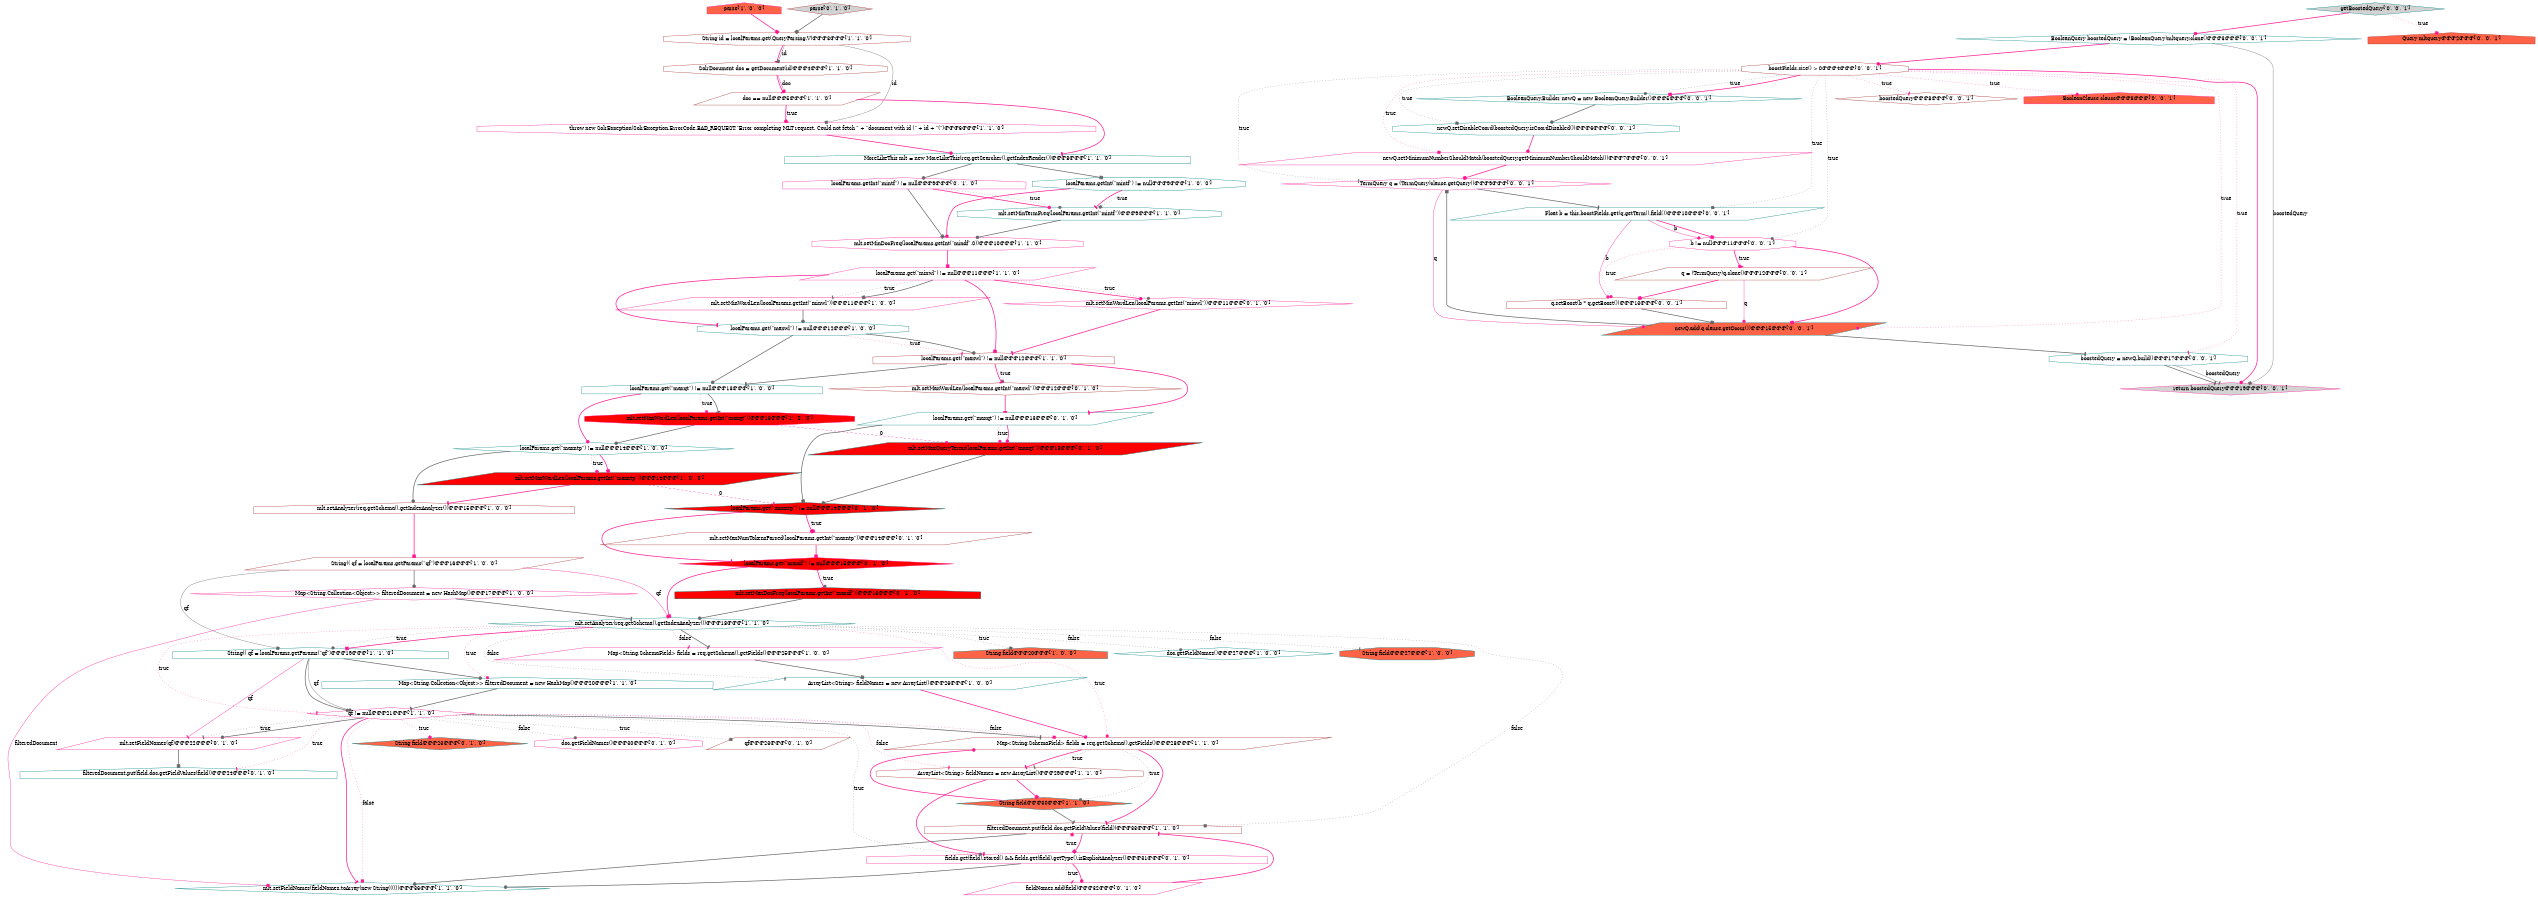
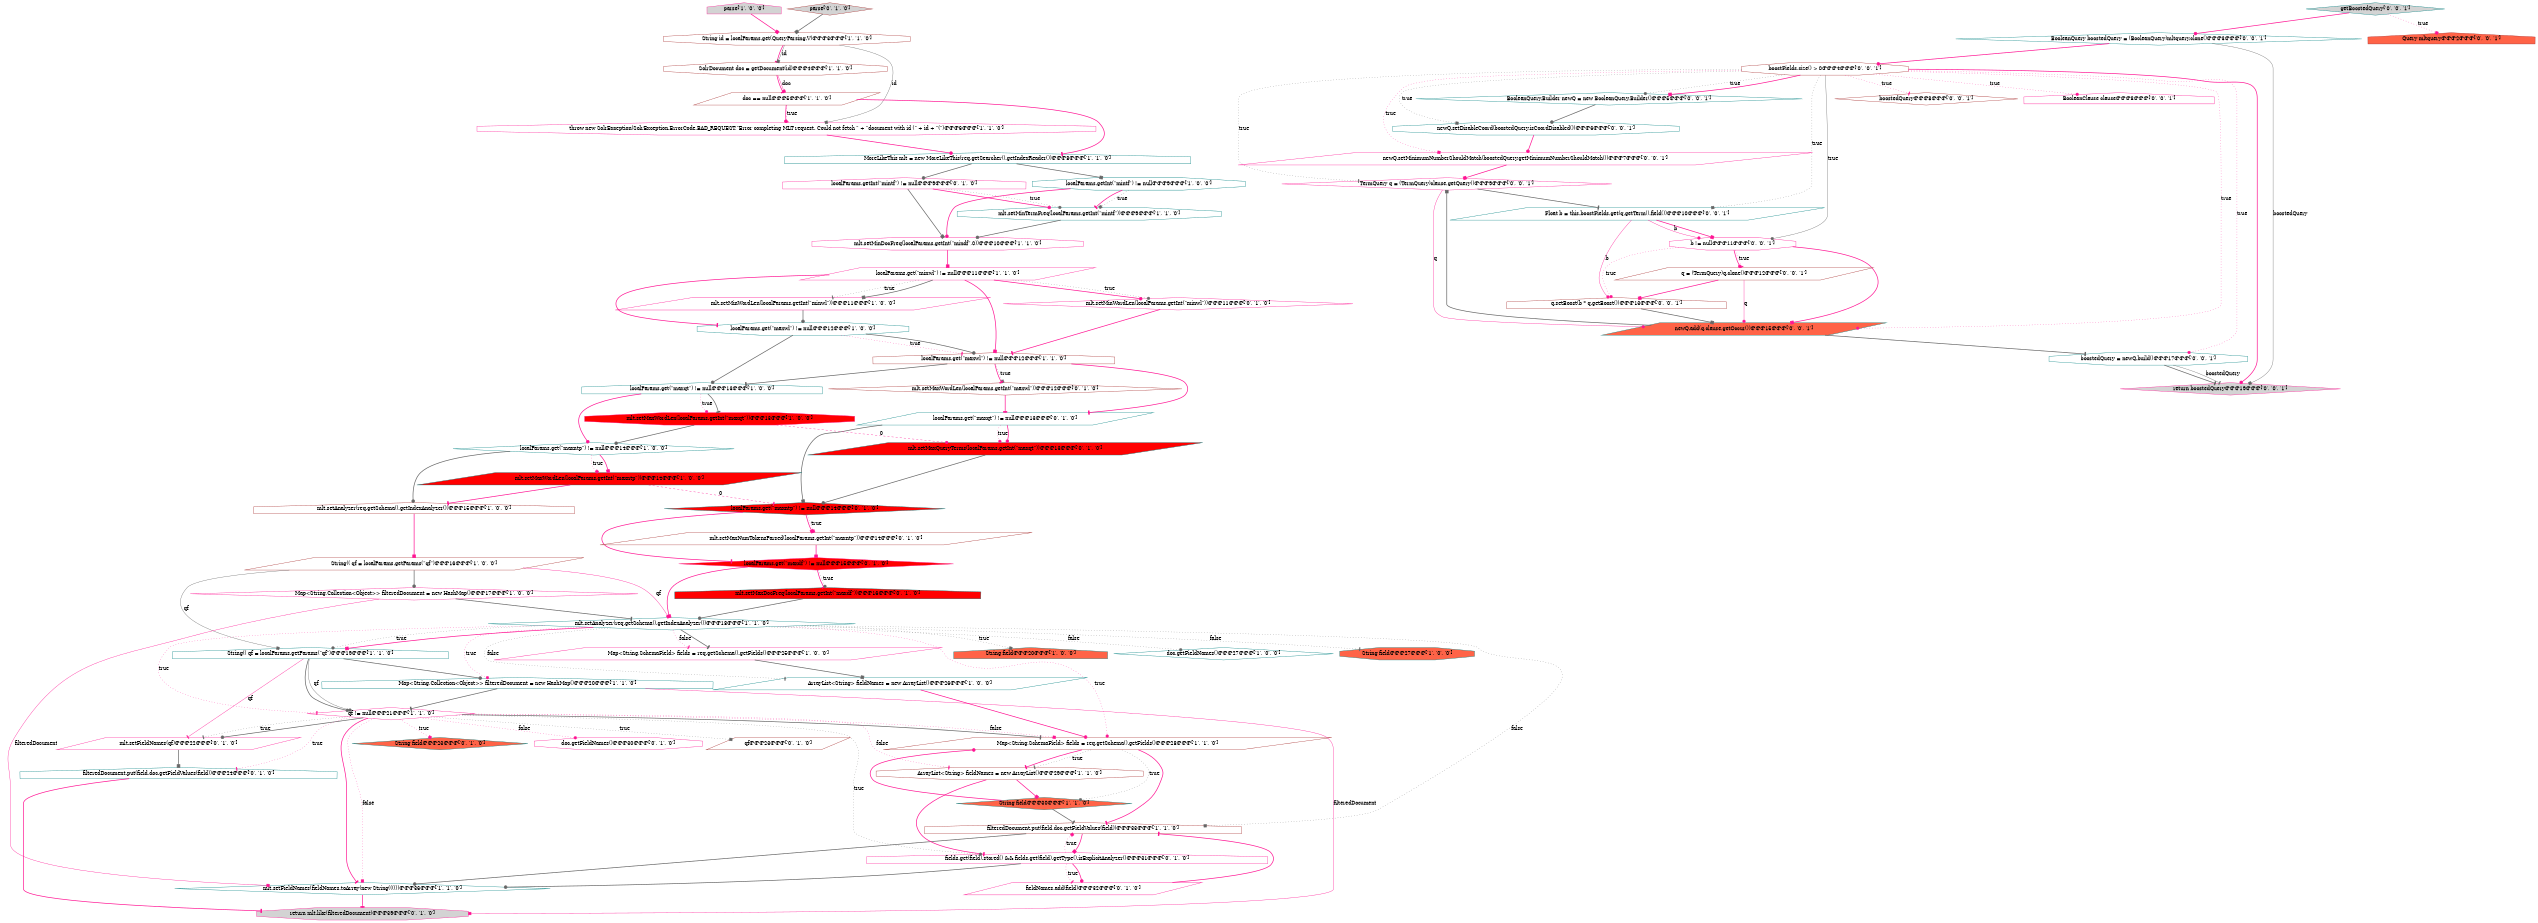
(744, 9) -> (744, 9)
(2221, 80) -> (2221, 80)
(2119, 99) -> (2119, 99)
(1828, 176) -> (1828, 176)
(497, 728) -> (497, 728)
none -> (362, 914)
